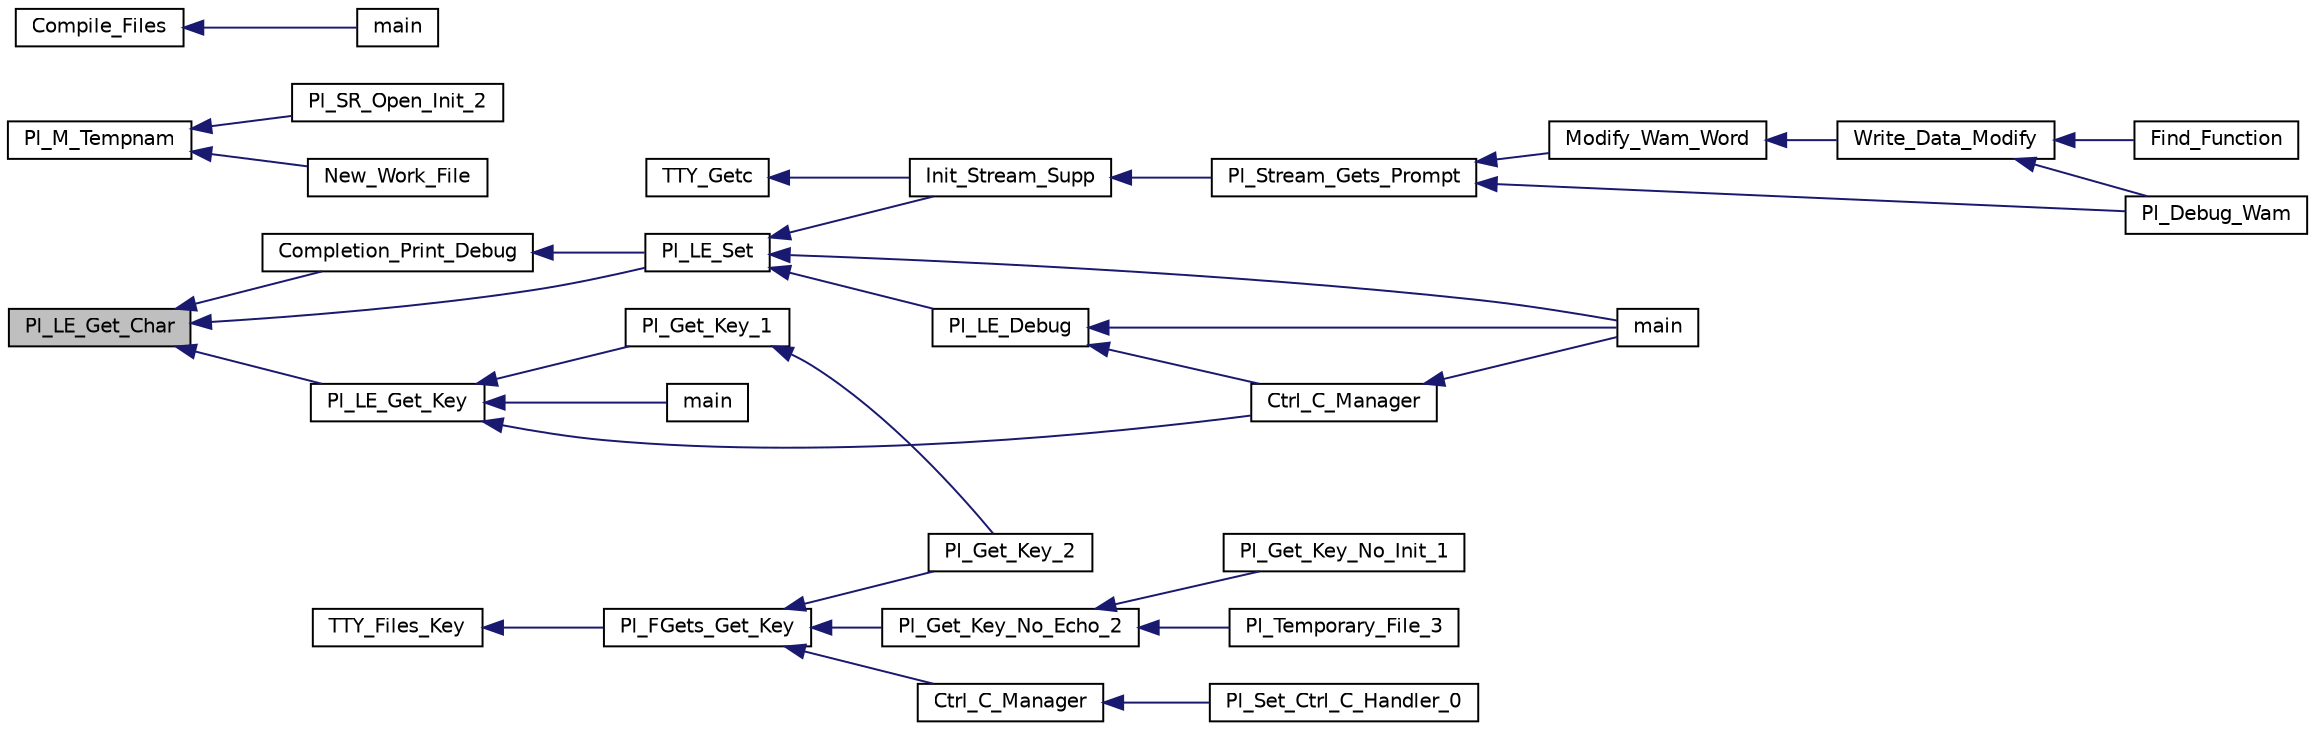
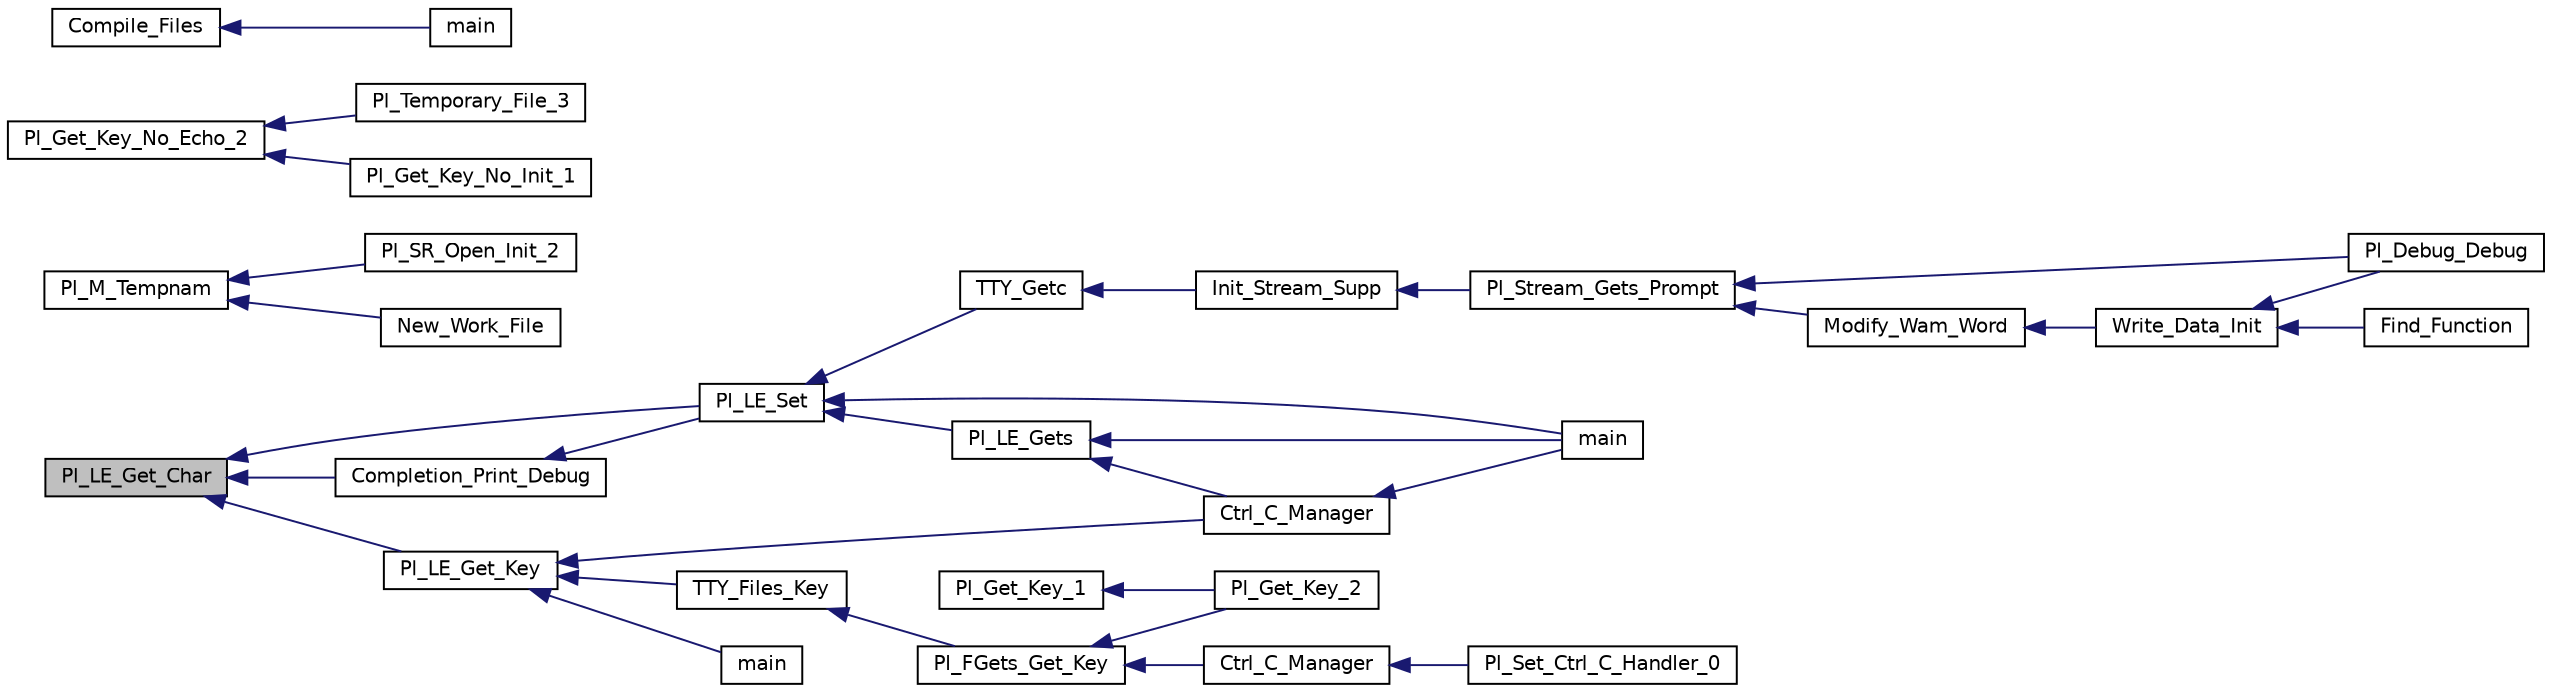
(1946, 140) -> (2187, 328)
(861, 215) -> (901, 342)
(2216, 215) -> (2446, 253)
(1010, 328) -> (1021, 440)
(563, 363) -> (627, 581)
(857, 628) -> none
